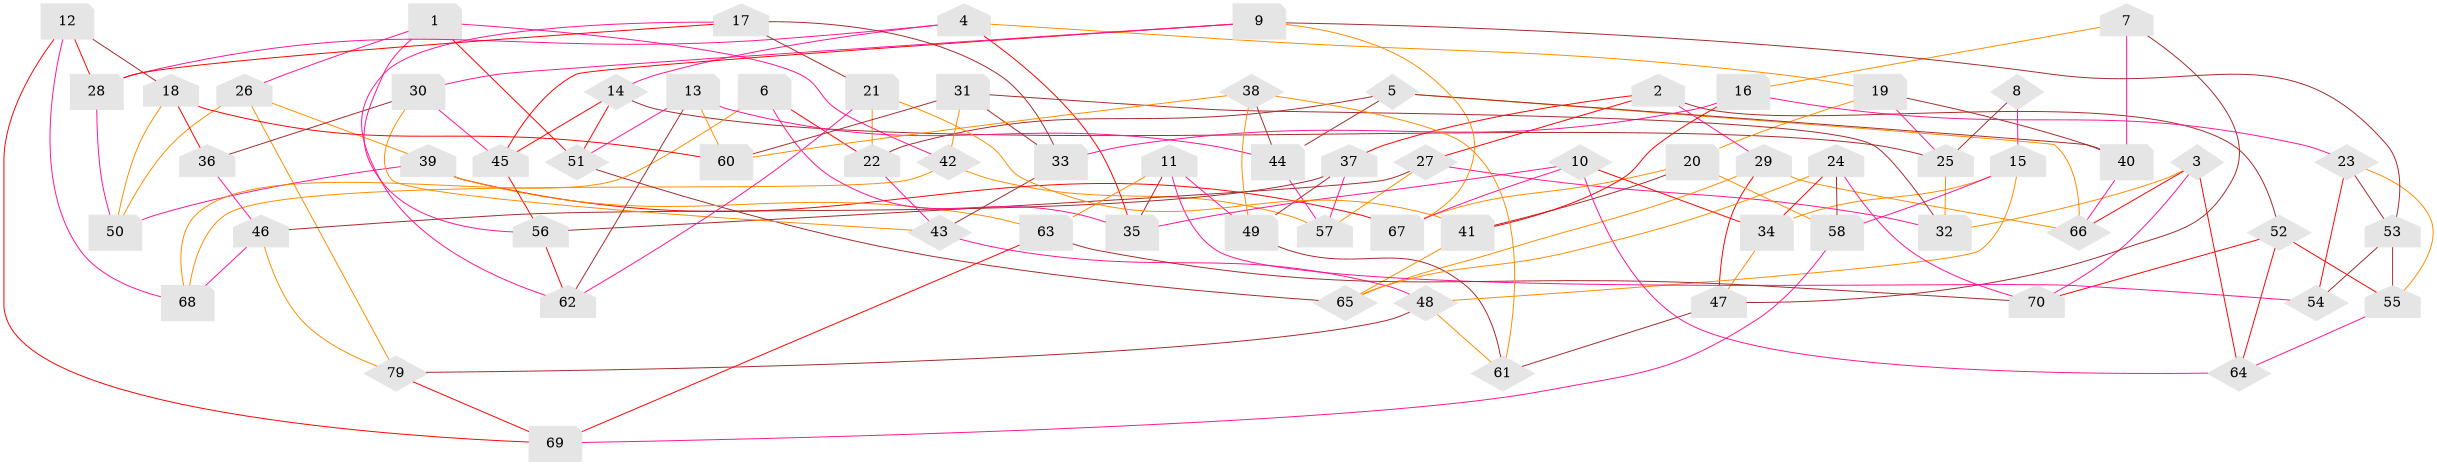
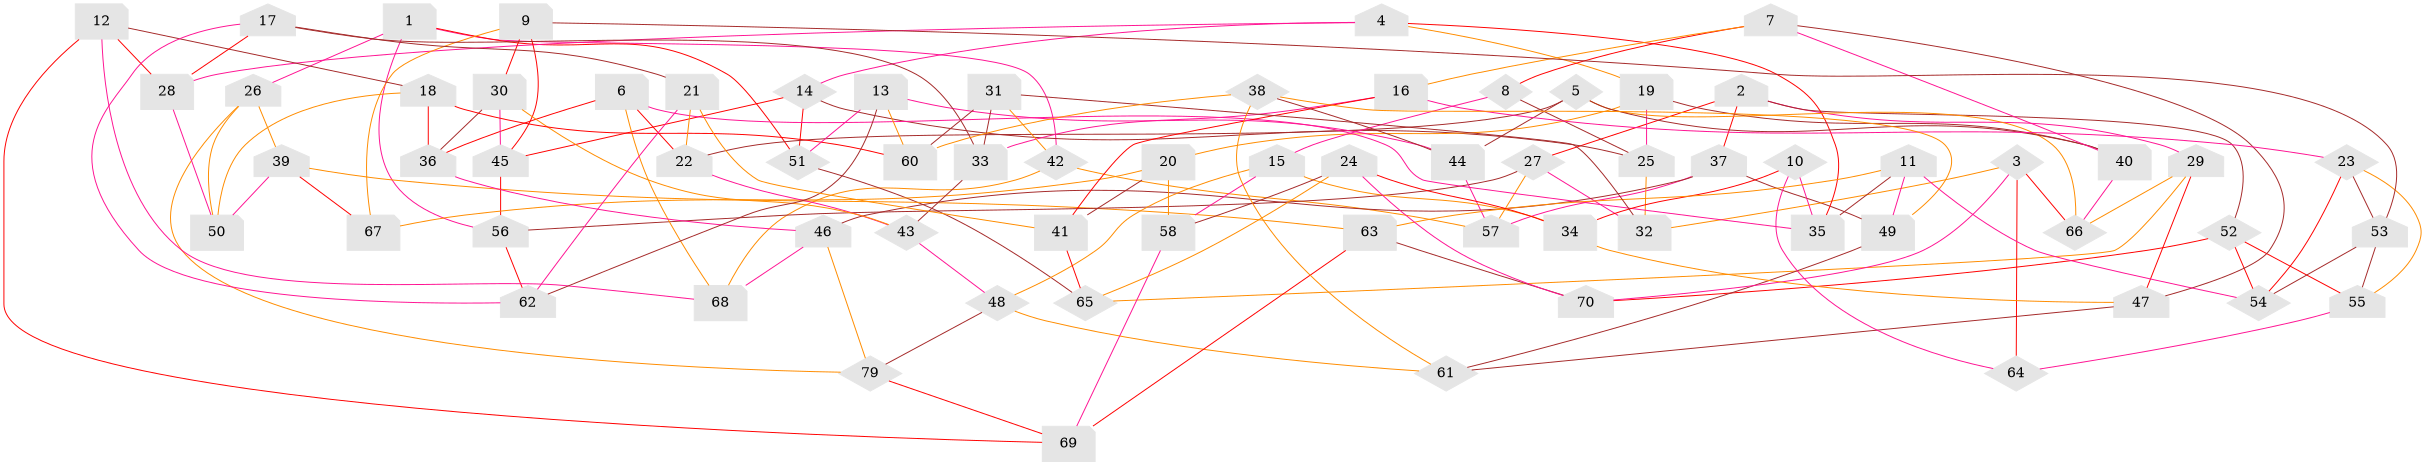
(838, 50) -> (513, 57)
none -> (1608, 55)
none -> (513, 127)
(1492, 193) -> none
(1401, 271) -> (1074, 271)
(2258, 306) -> (2241, 262)
